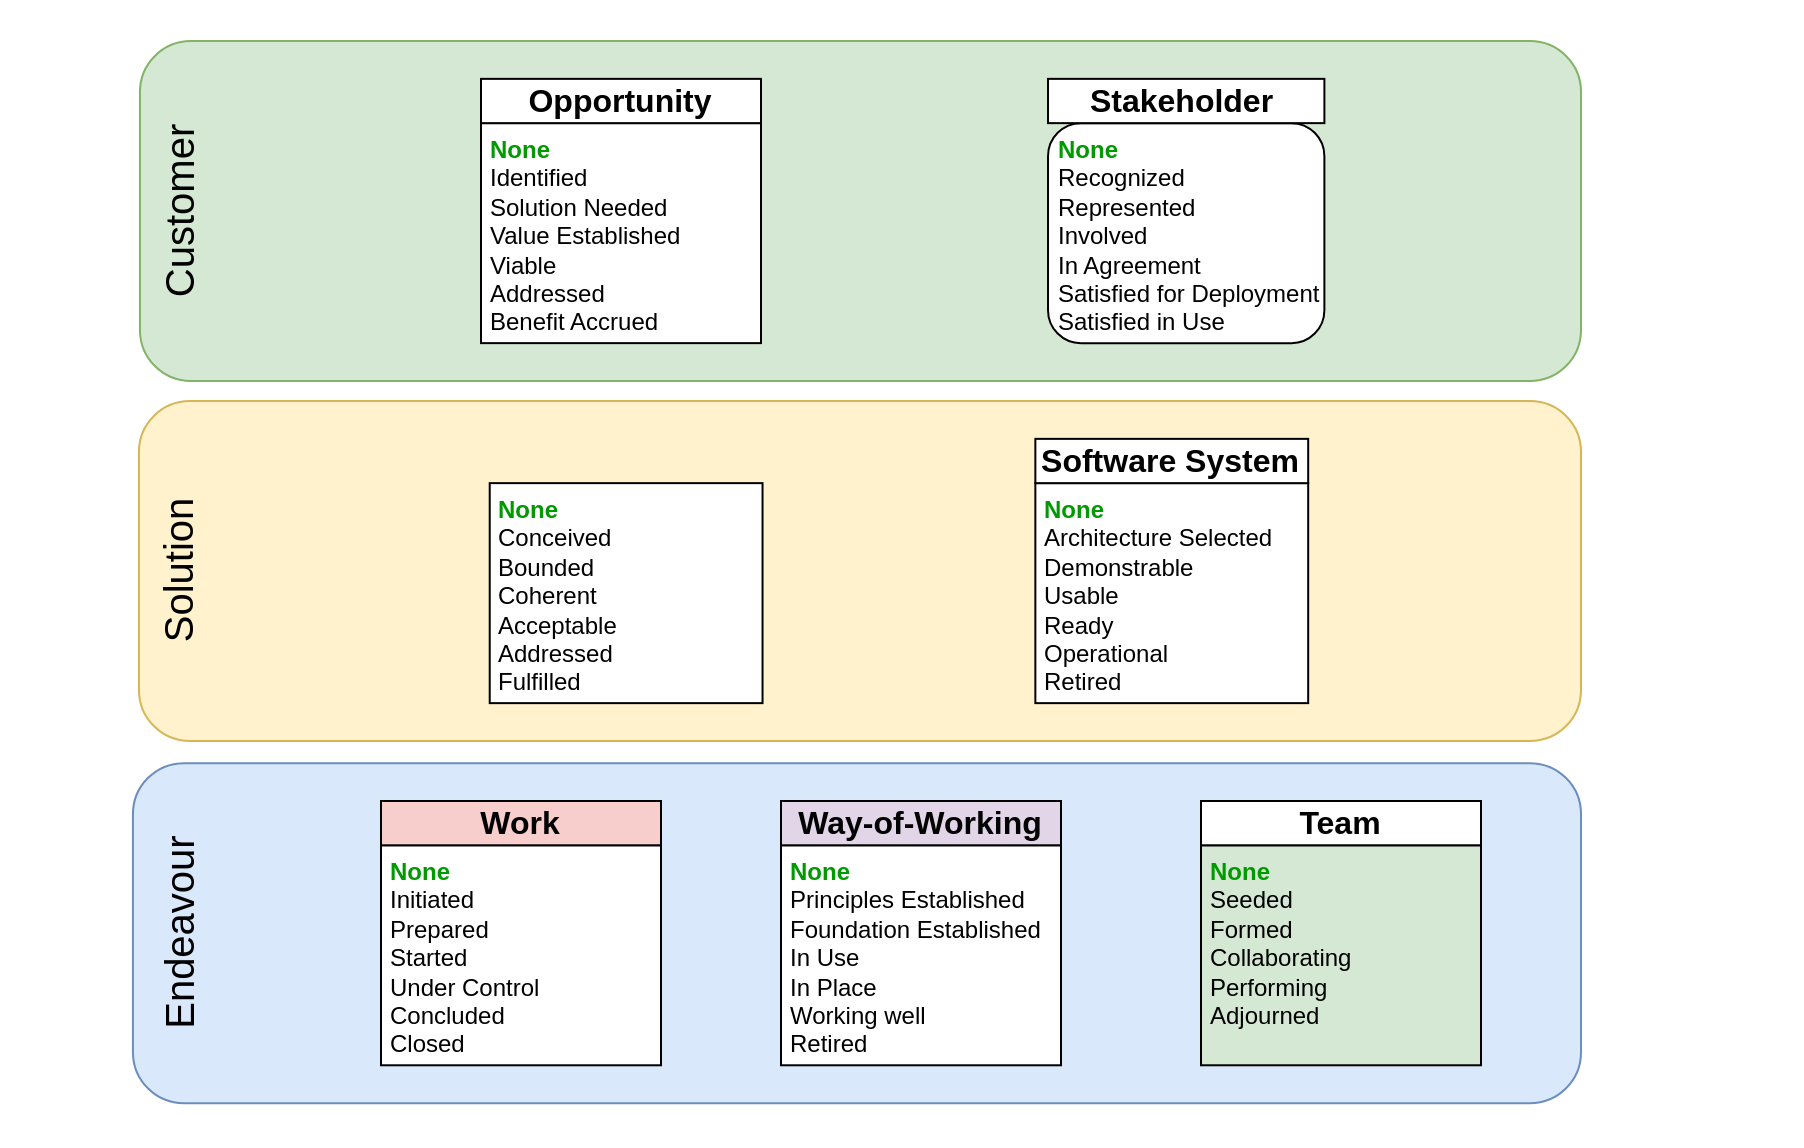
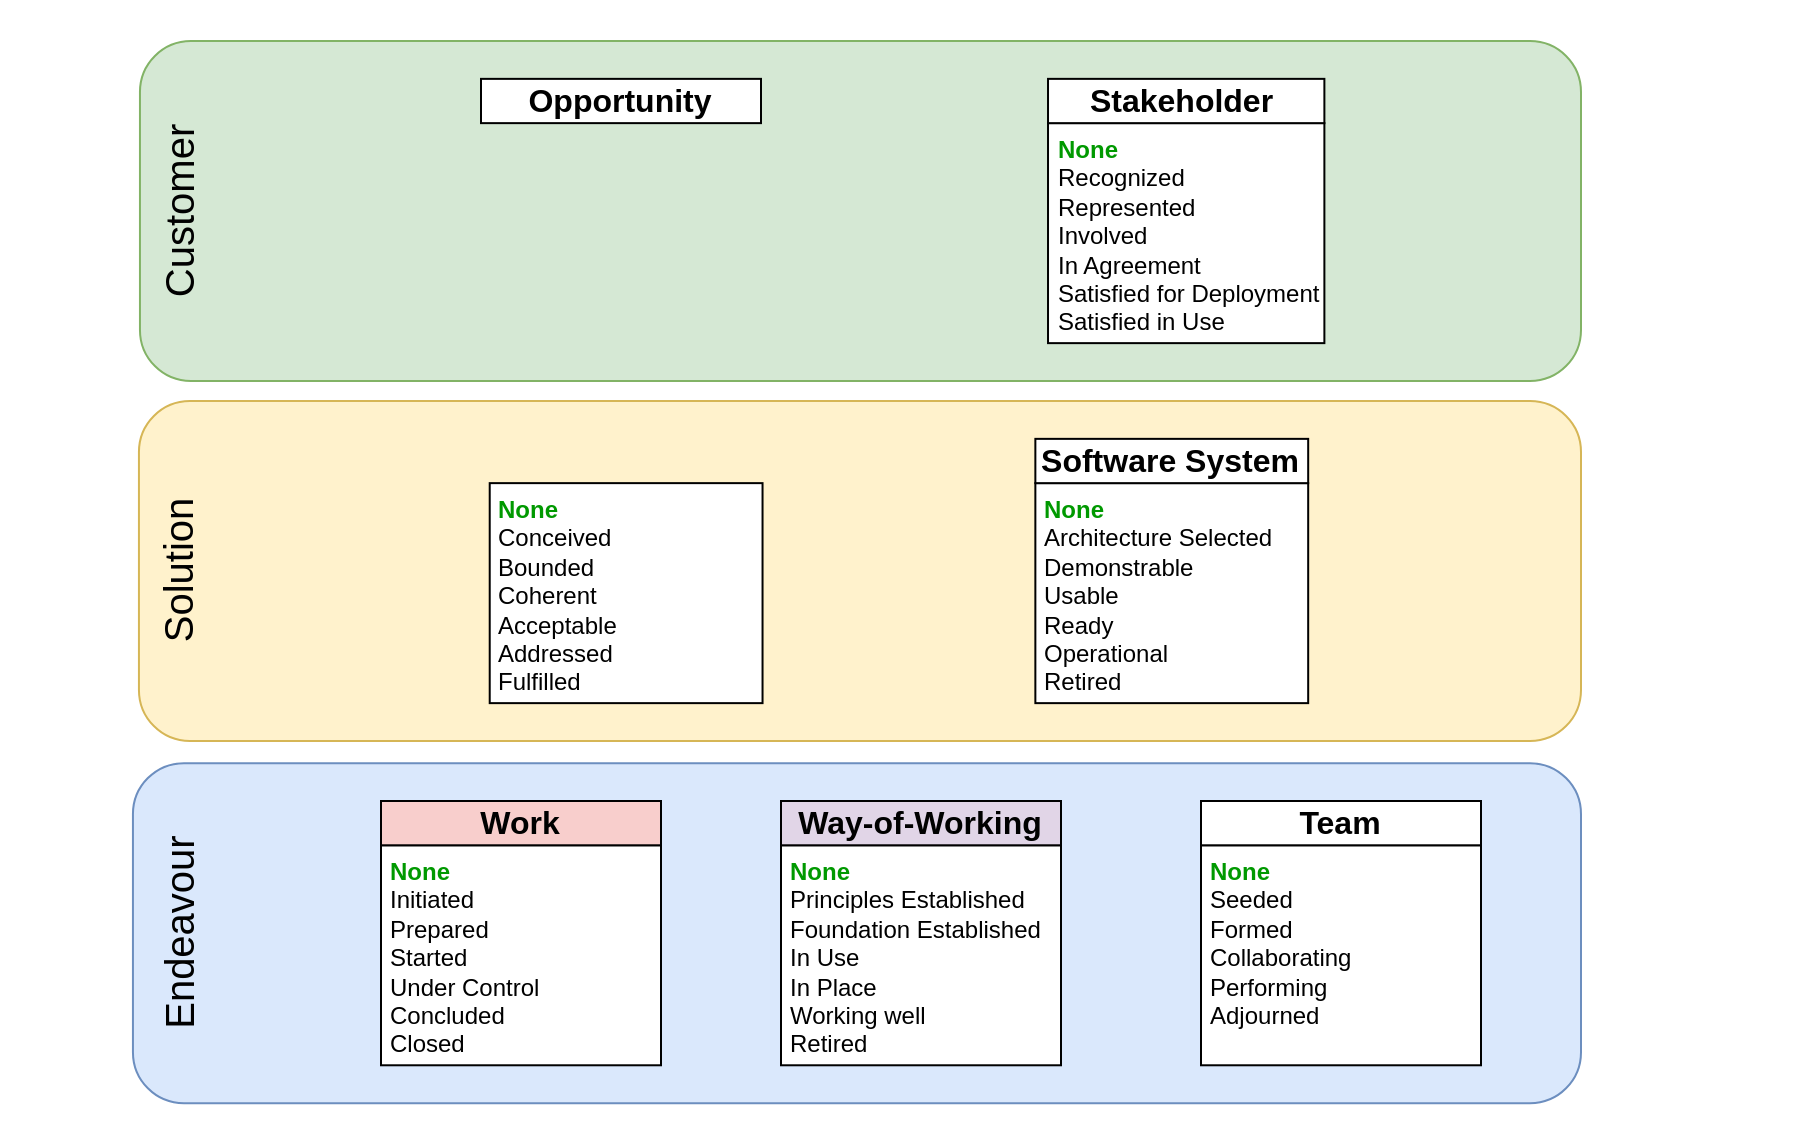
(621, 233) -> none
(1186, 233) -> (1186, 233)
(1341, 955) -> (1341, 955)
